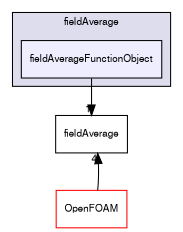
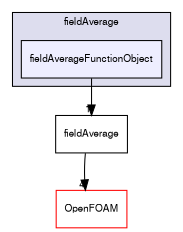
(98, 177) -> (85, 167)
